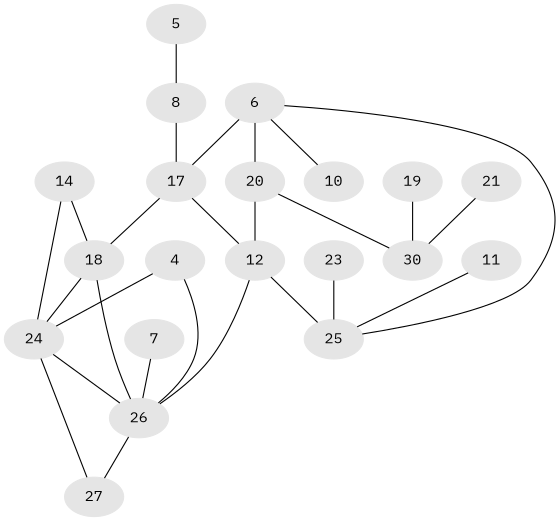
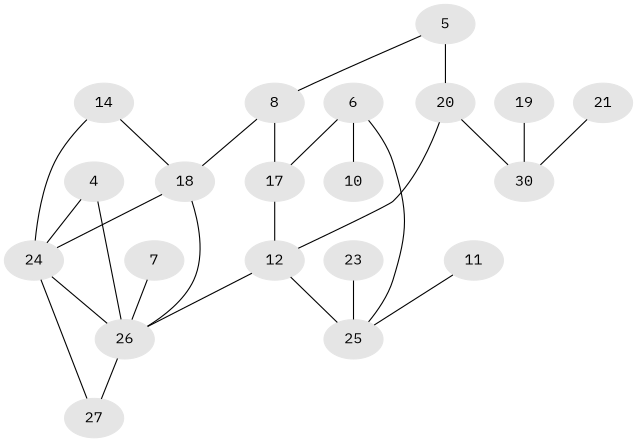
(255, 142) -> (445, 64)
(135, 221) -> (230, 142)
